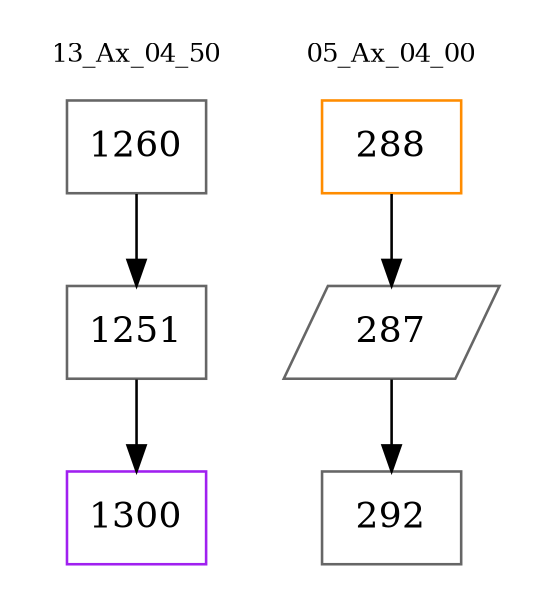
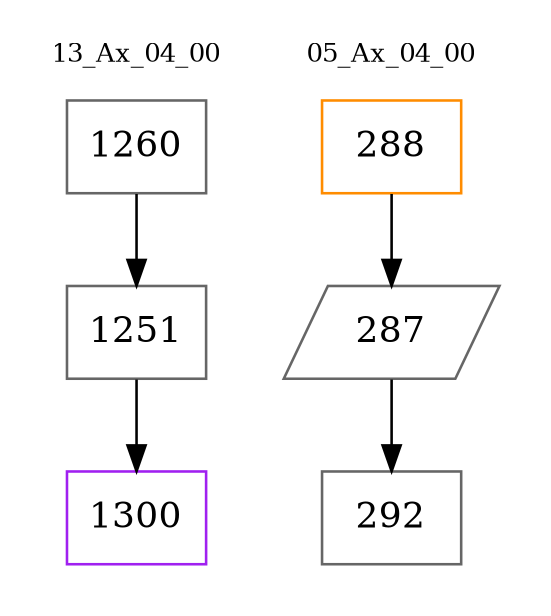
(137, 55) -> (137, 55)
